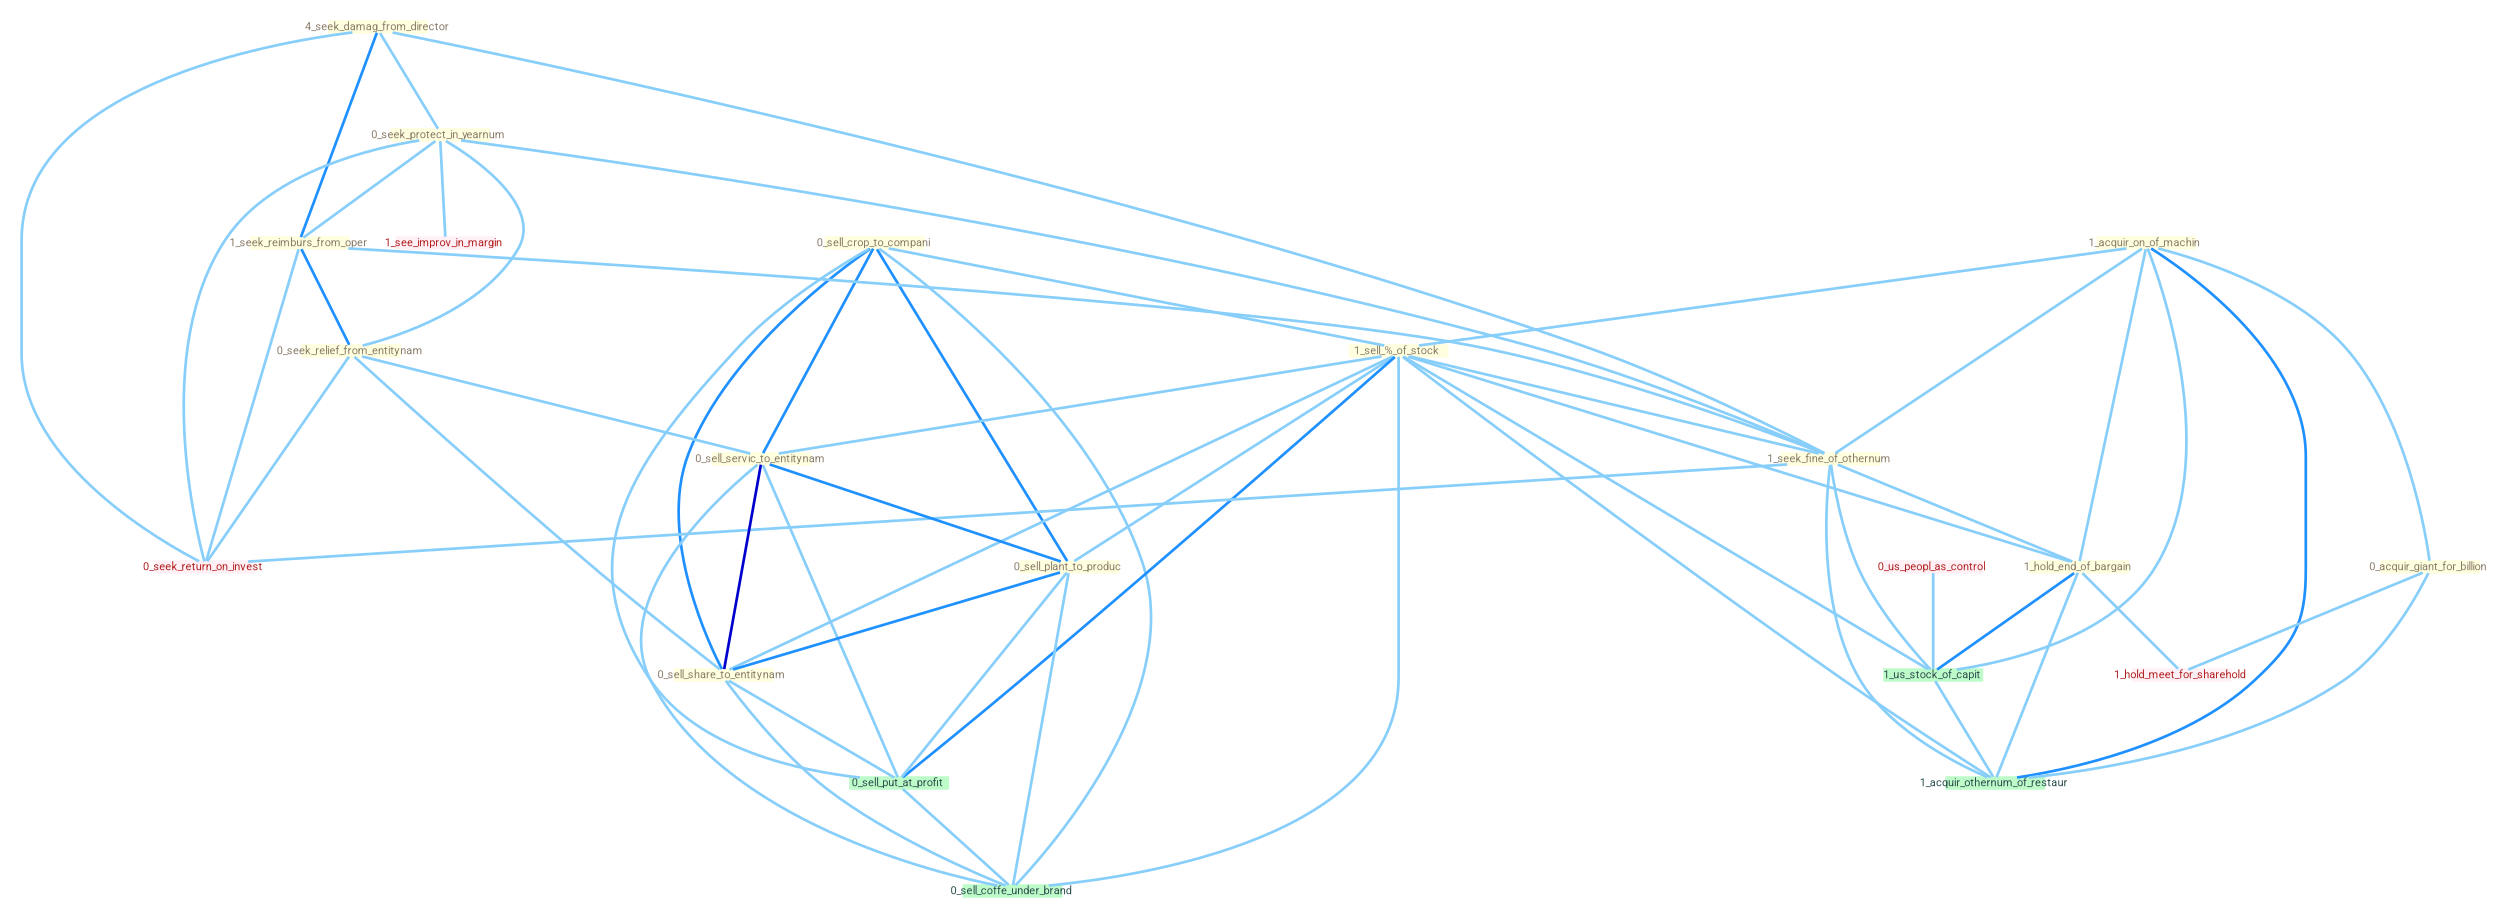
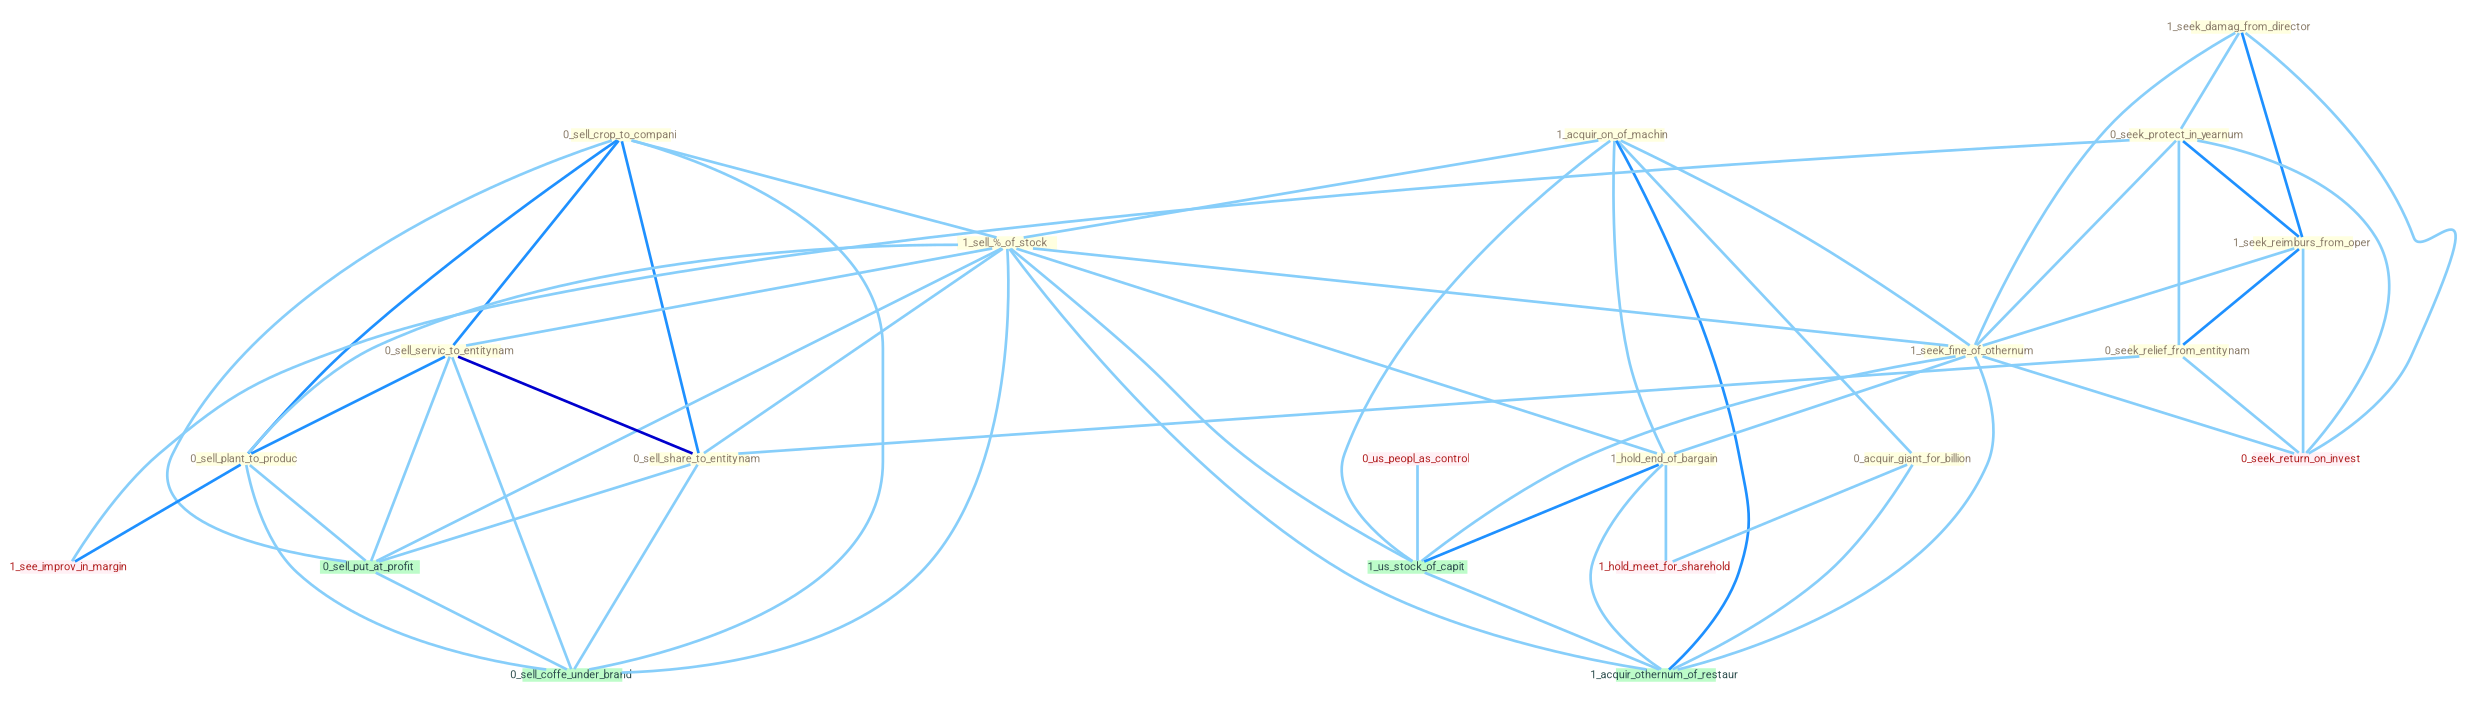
(378, 27) -> (2241, 27)
(369, 189) -> (2241, 189)
(556, 405) -> none
(1163, 559) -> (705, 397)
(896, 621) -> (158, 513)
